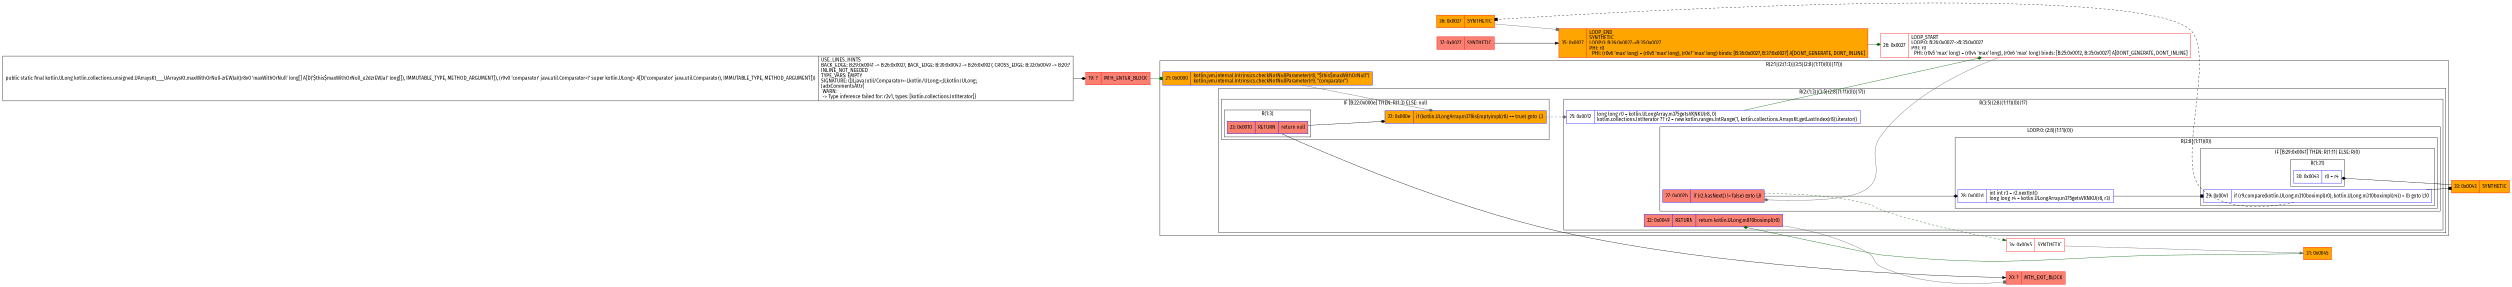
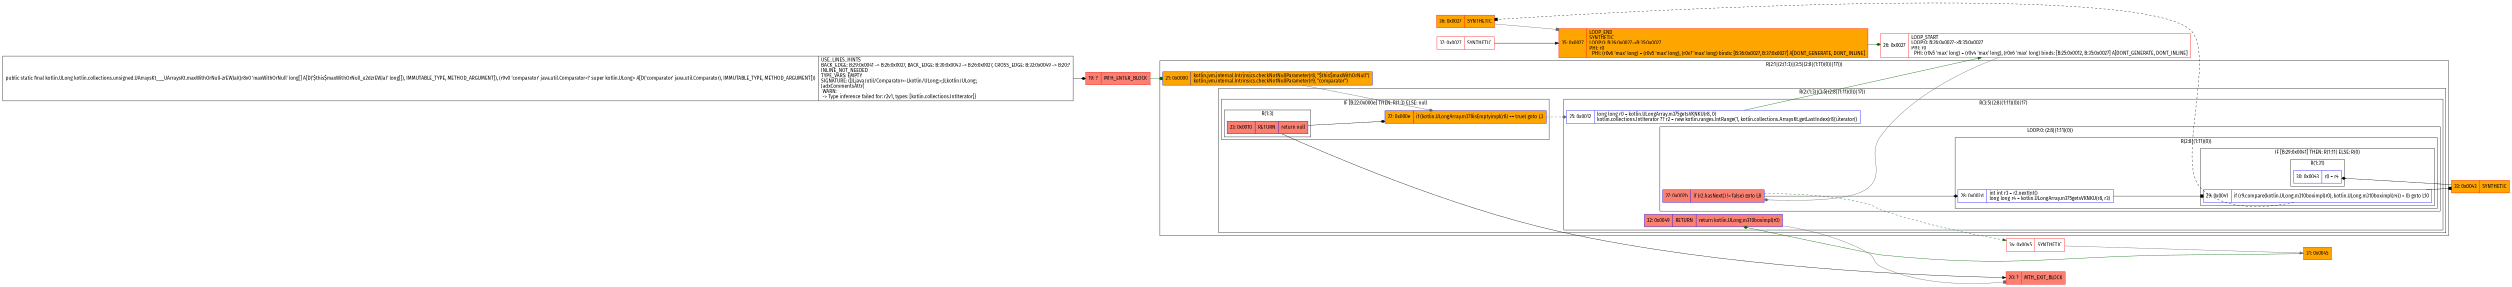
(1466, 43) -> (1466, 43)
(1861, 84) -> (1861, 84)
(1739, 220) -> (1739, 220)
